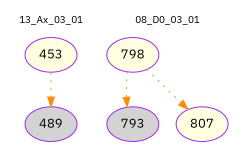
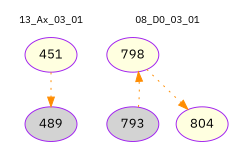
(51, 55) -> (51, 55)
(126, 85) -> (139, 94)
(202, 124) -> (202, 124)
